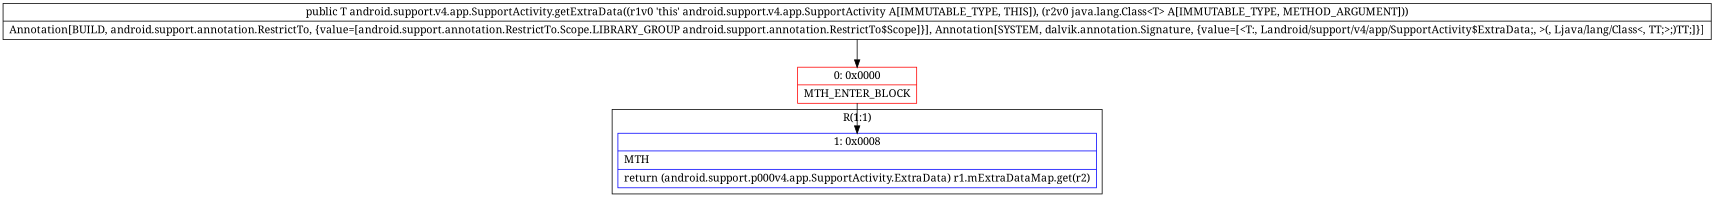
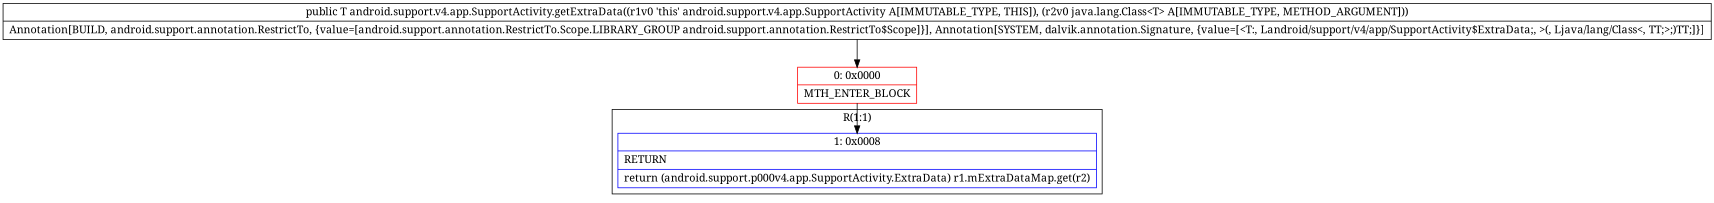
(637, 160) -> (646, 160)
